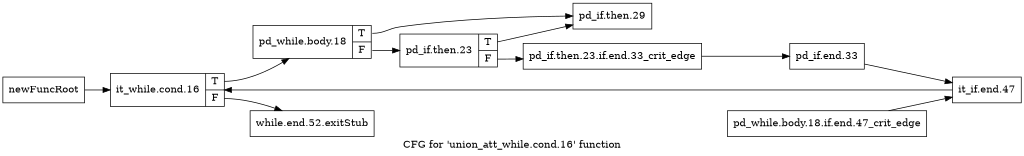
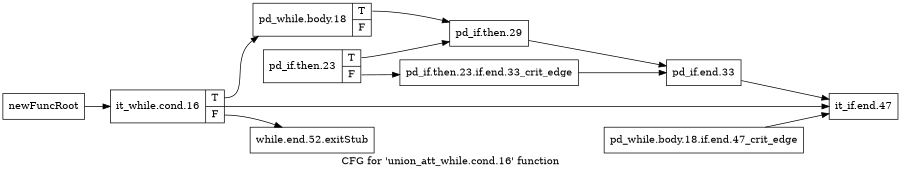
(382, 51) -> none
none -> (594, 53)
(592, 90) -> (523, 106)
